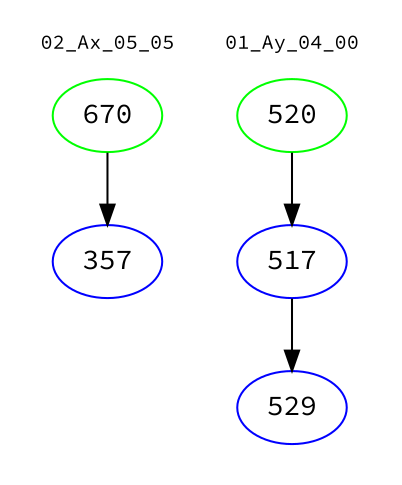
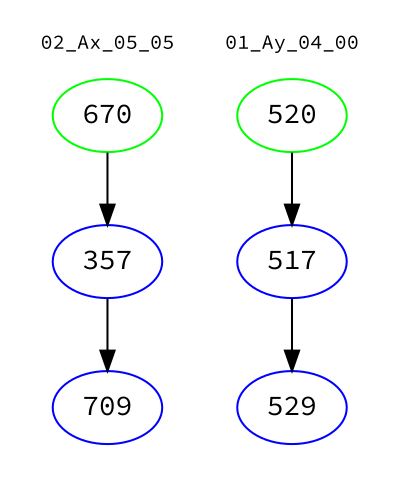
none -> (107, 408)
